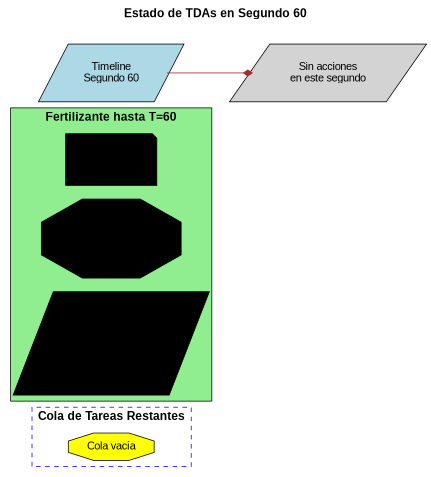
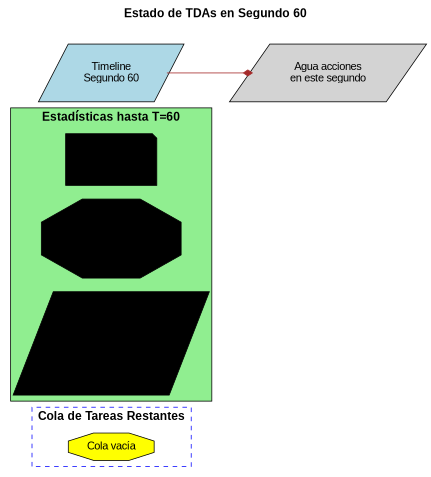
(328, 73) -> (328, 73)
(111, 118) -> (111, 118)
